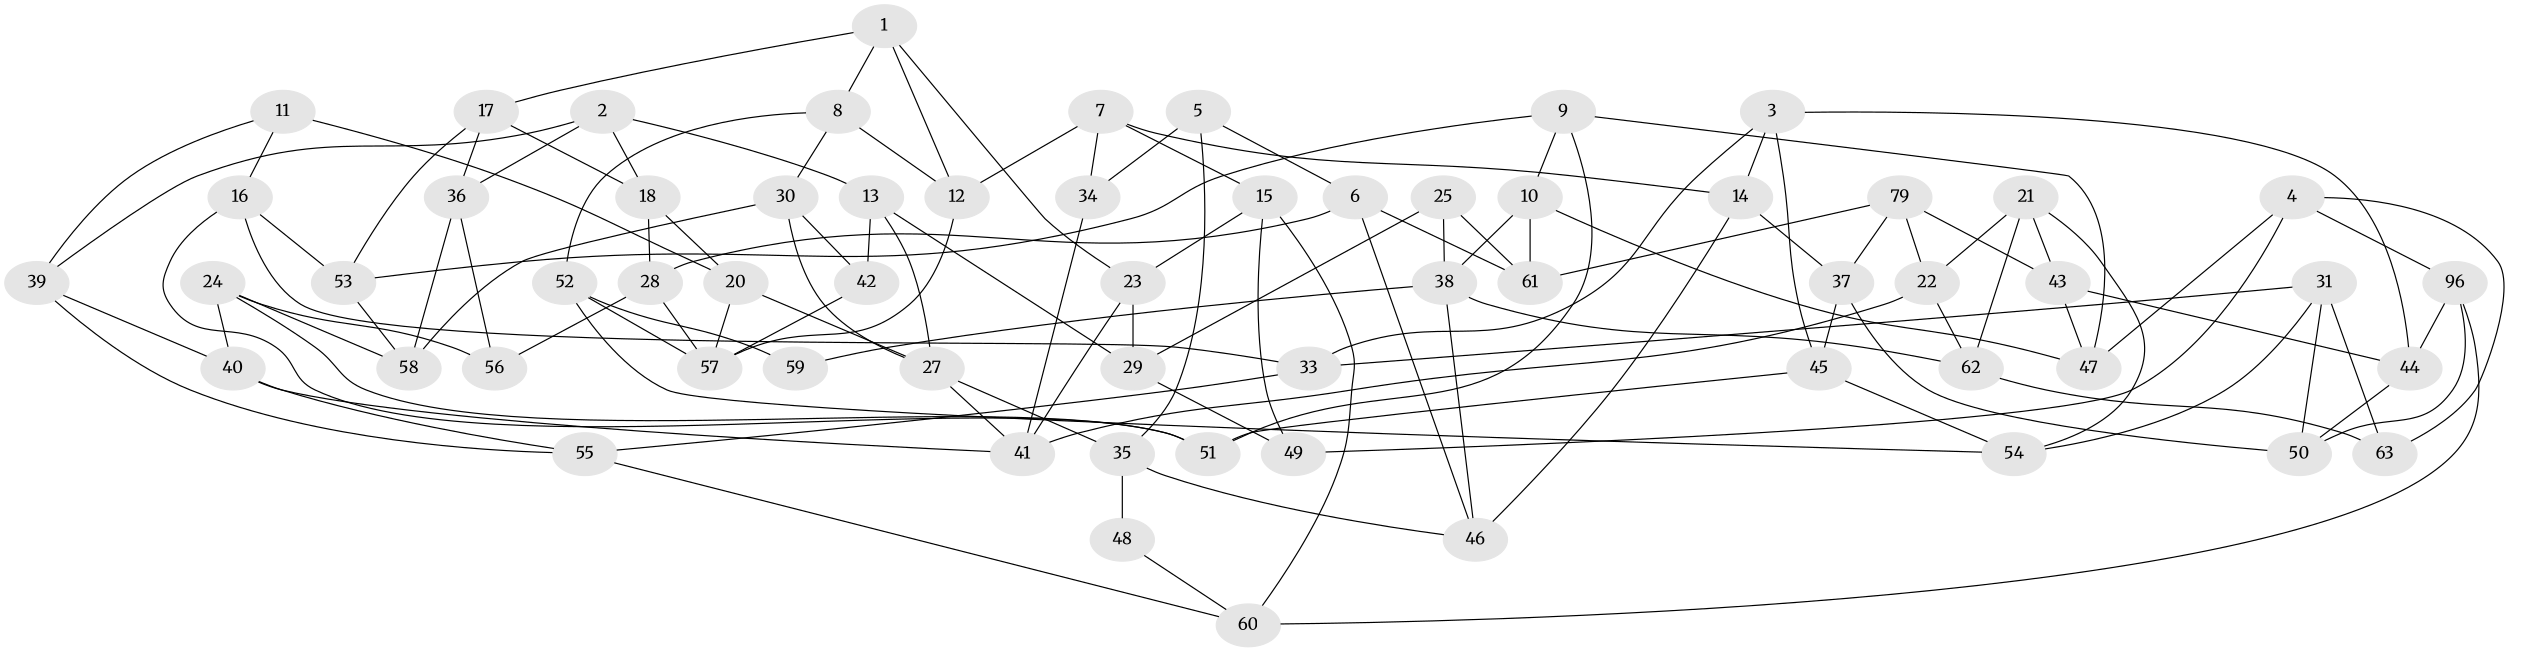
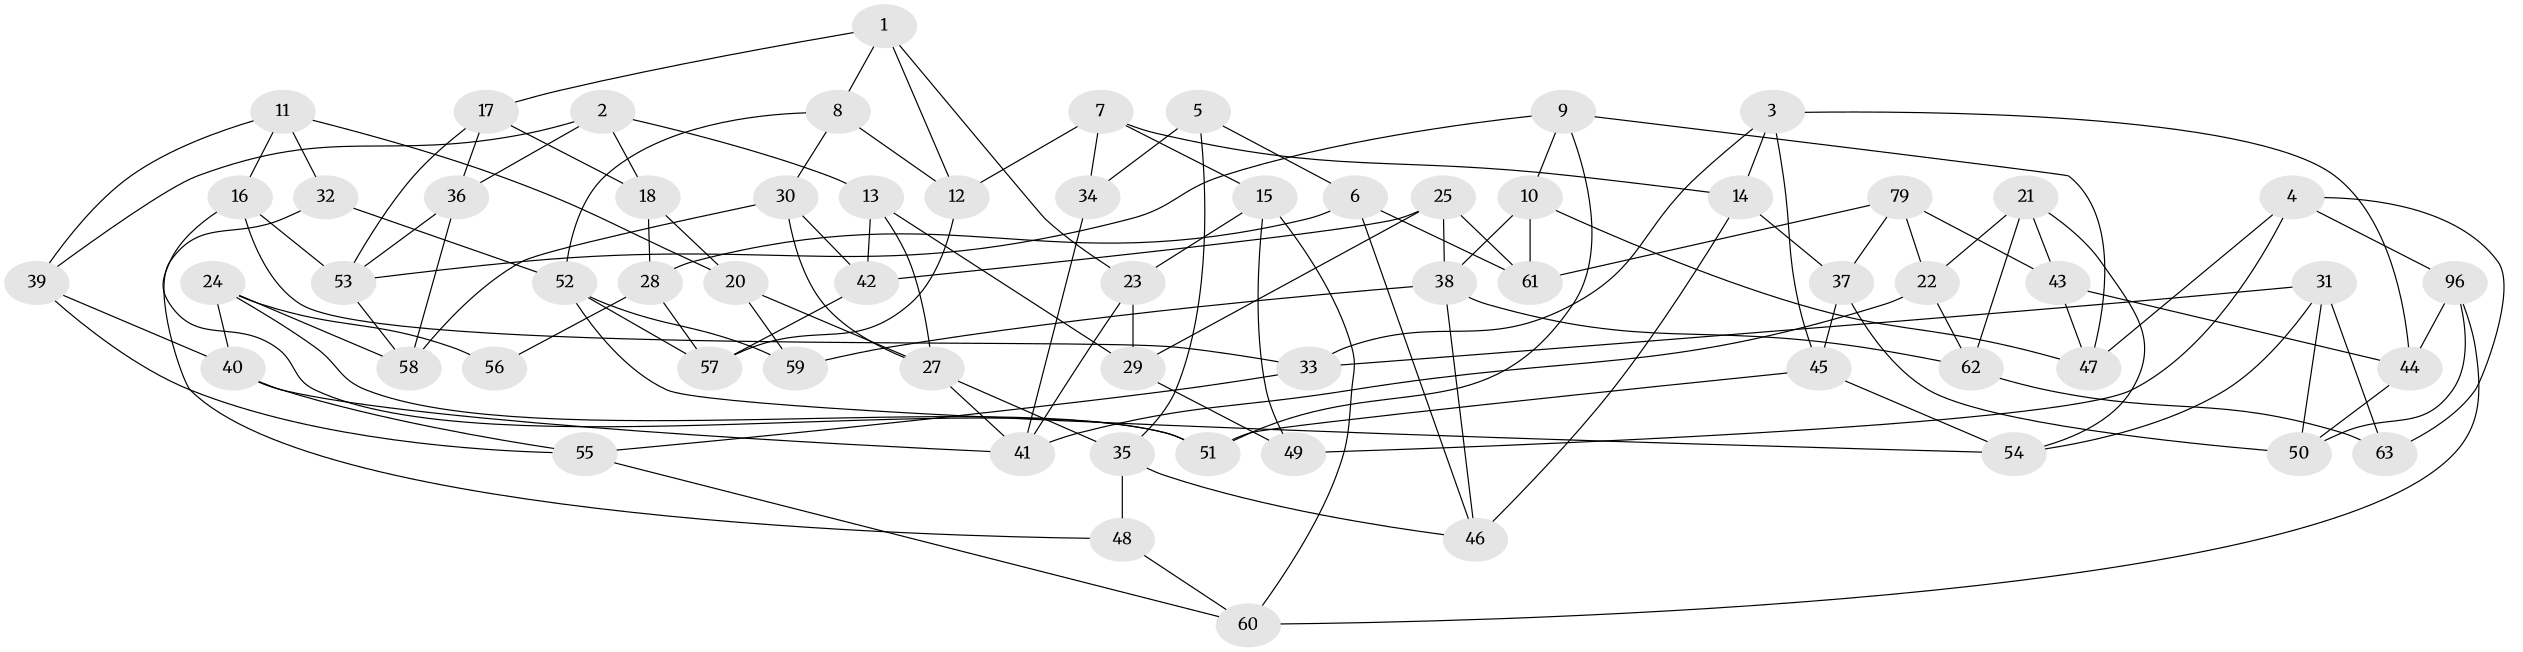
none -> (326, 197)
none -> (1159, 251)
(476, 283) -> (400, 240)
(723, 326) -> (766, 326)
